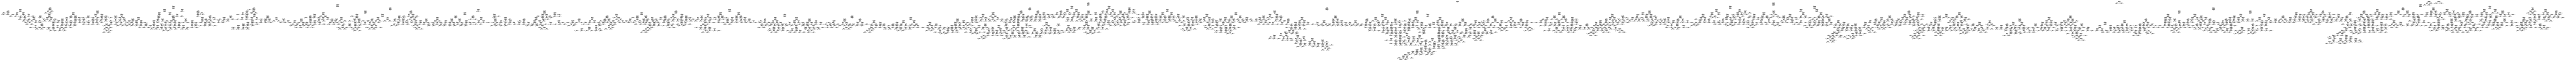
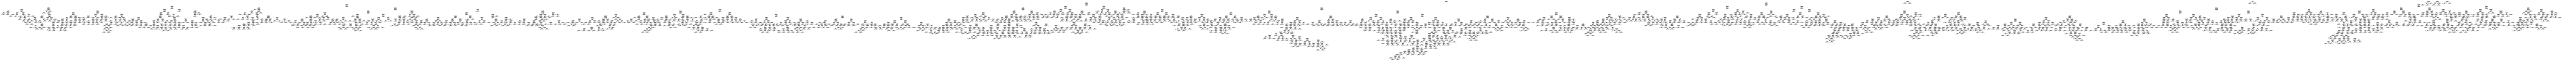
(701, 16) -> none
